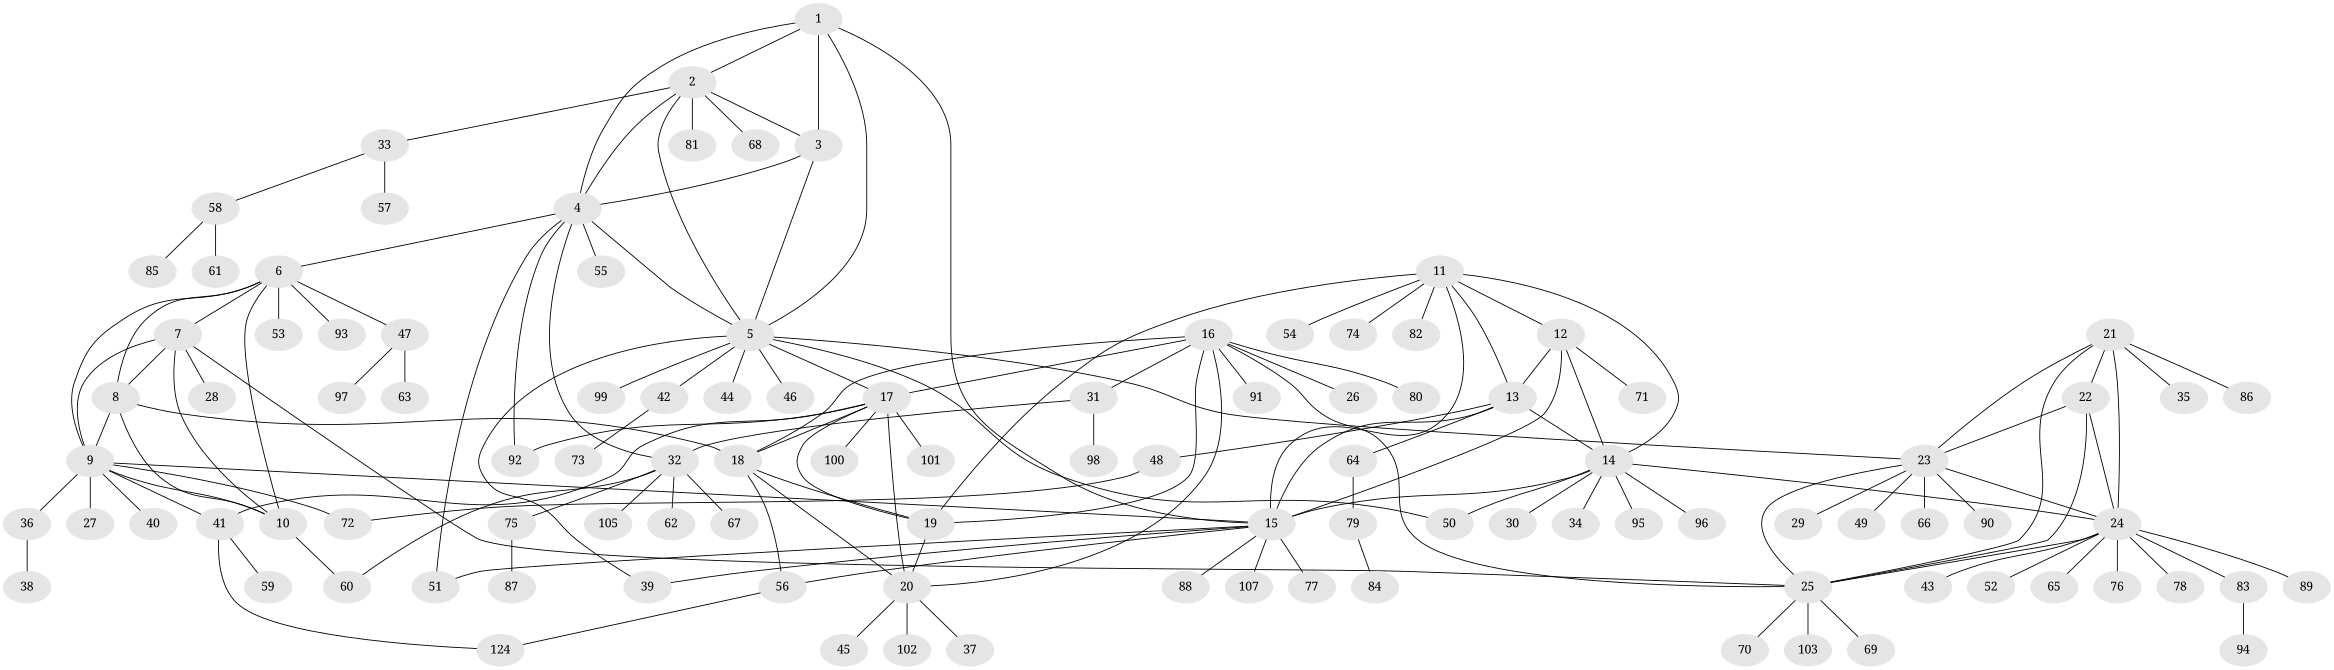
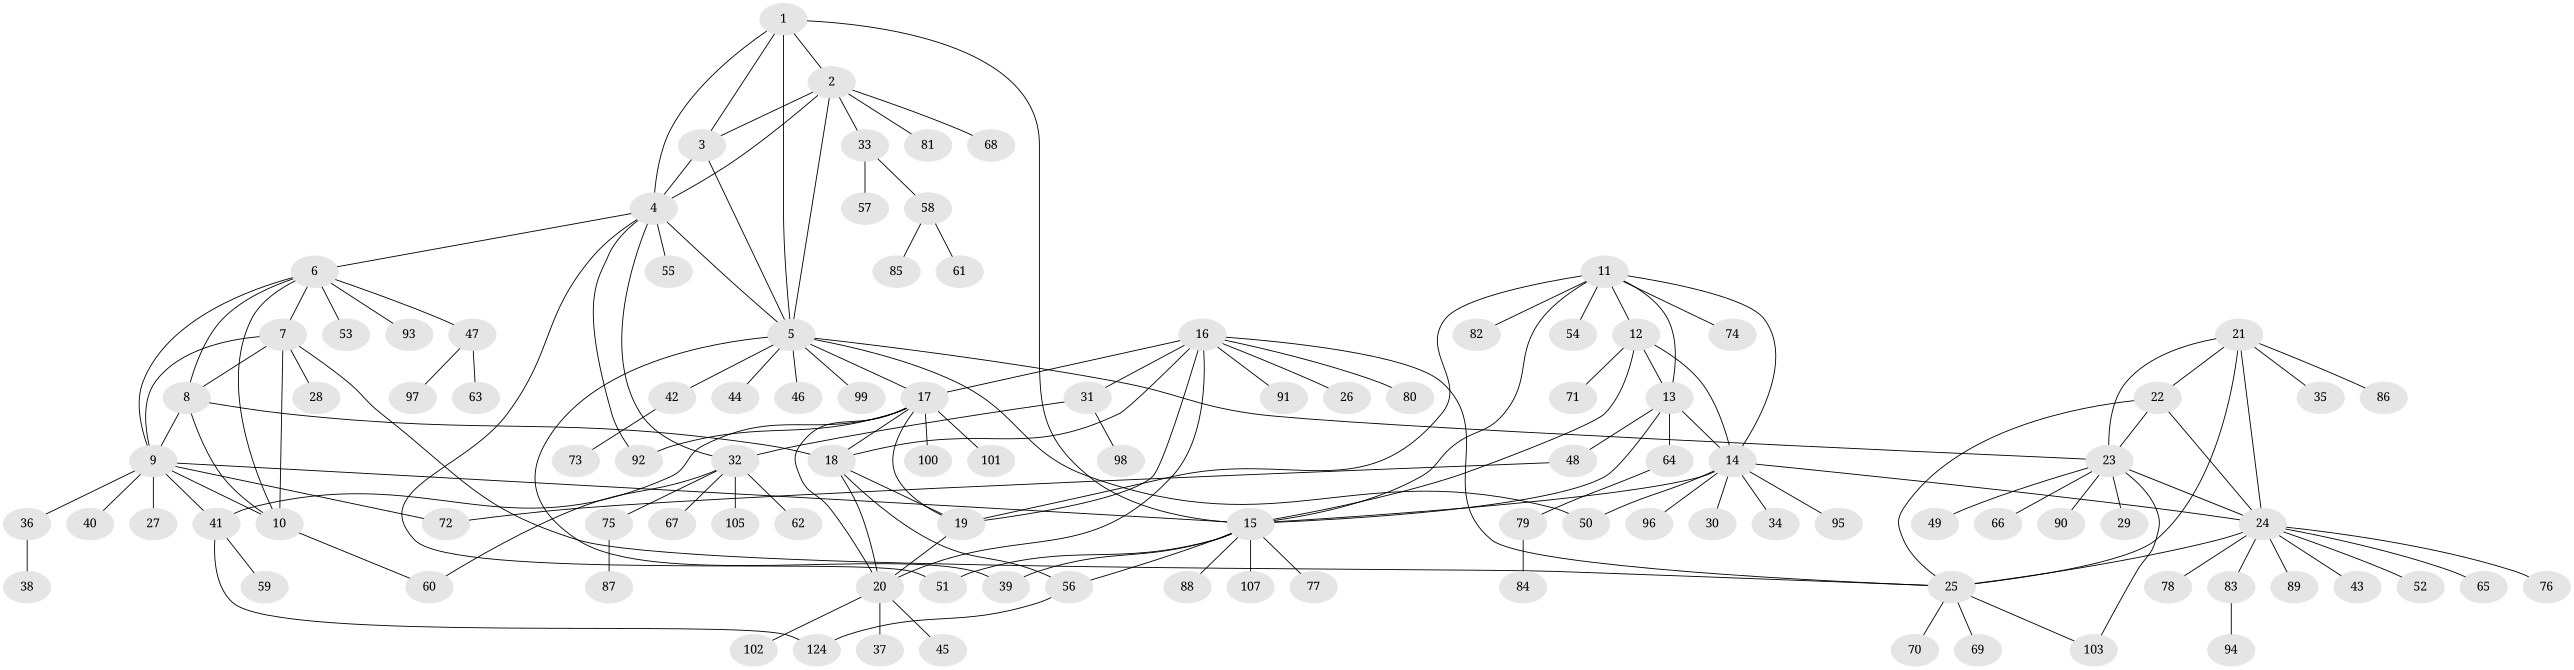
(1794, 491) -> (2141, 565)
